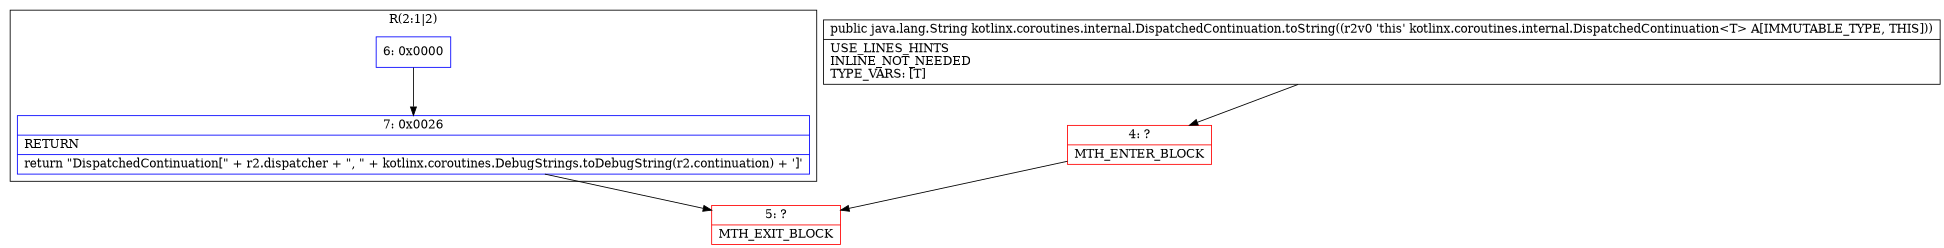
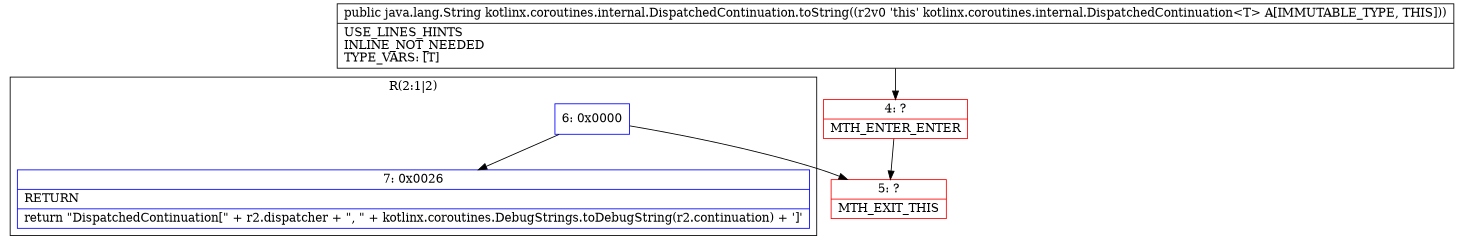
(1140, 154) -> (896, 128)
(624, 191) -> (736, 147)
(776, 234) -> (889, 208)
